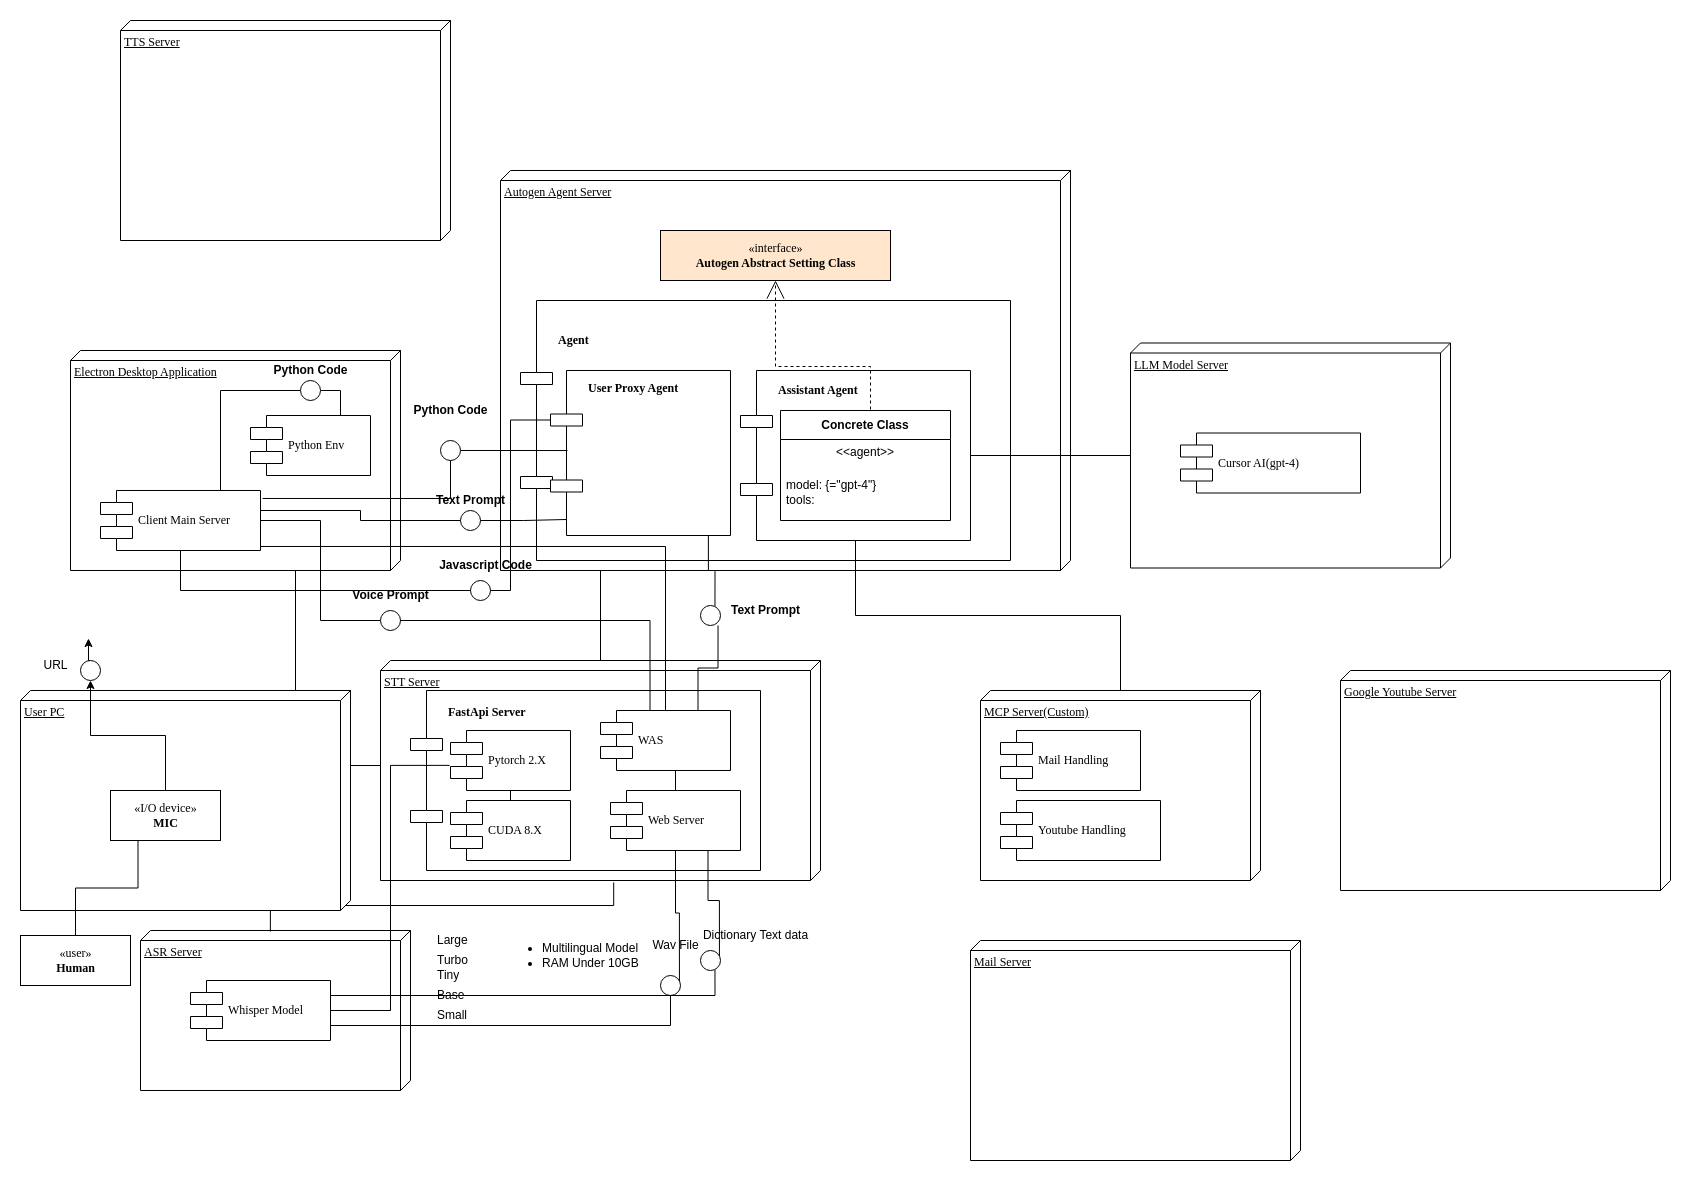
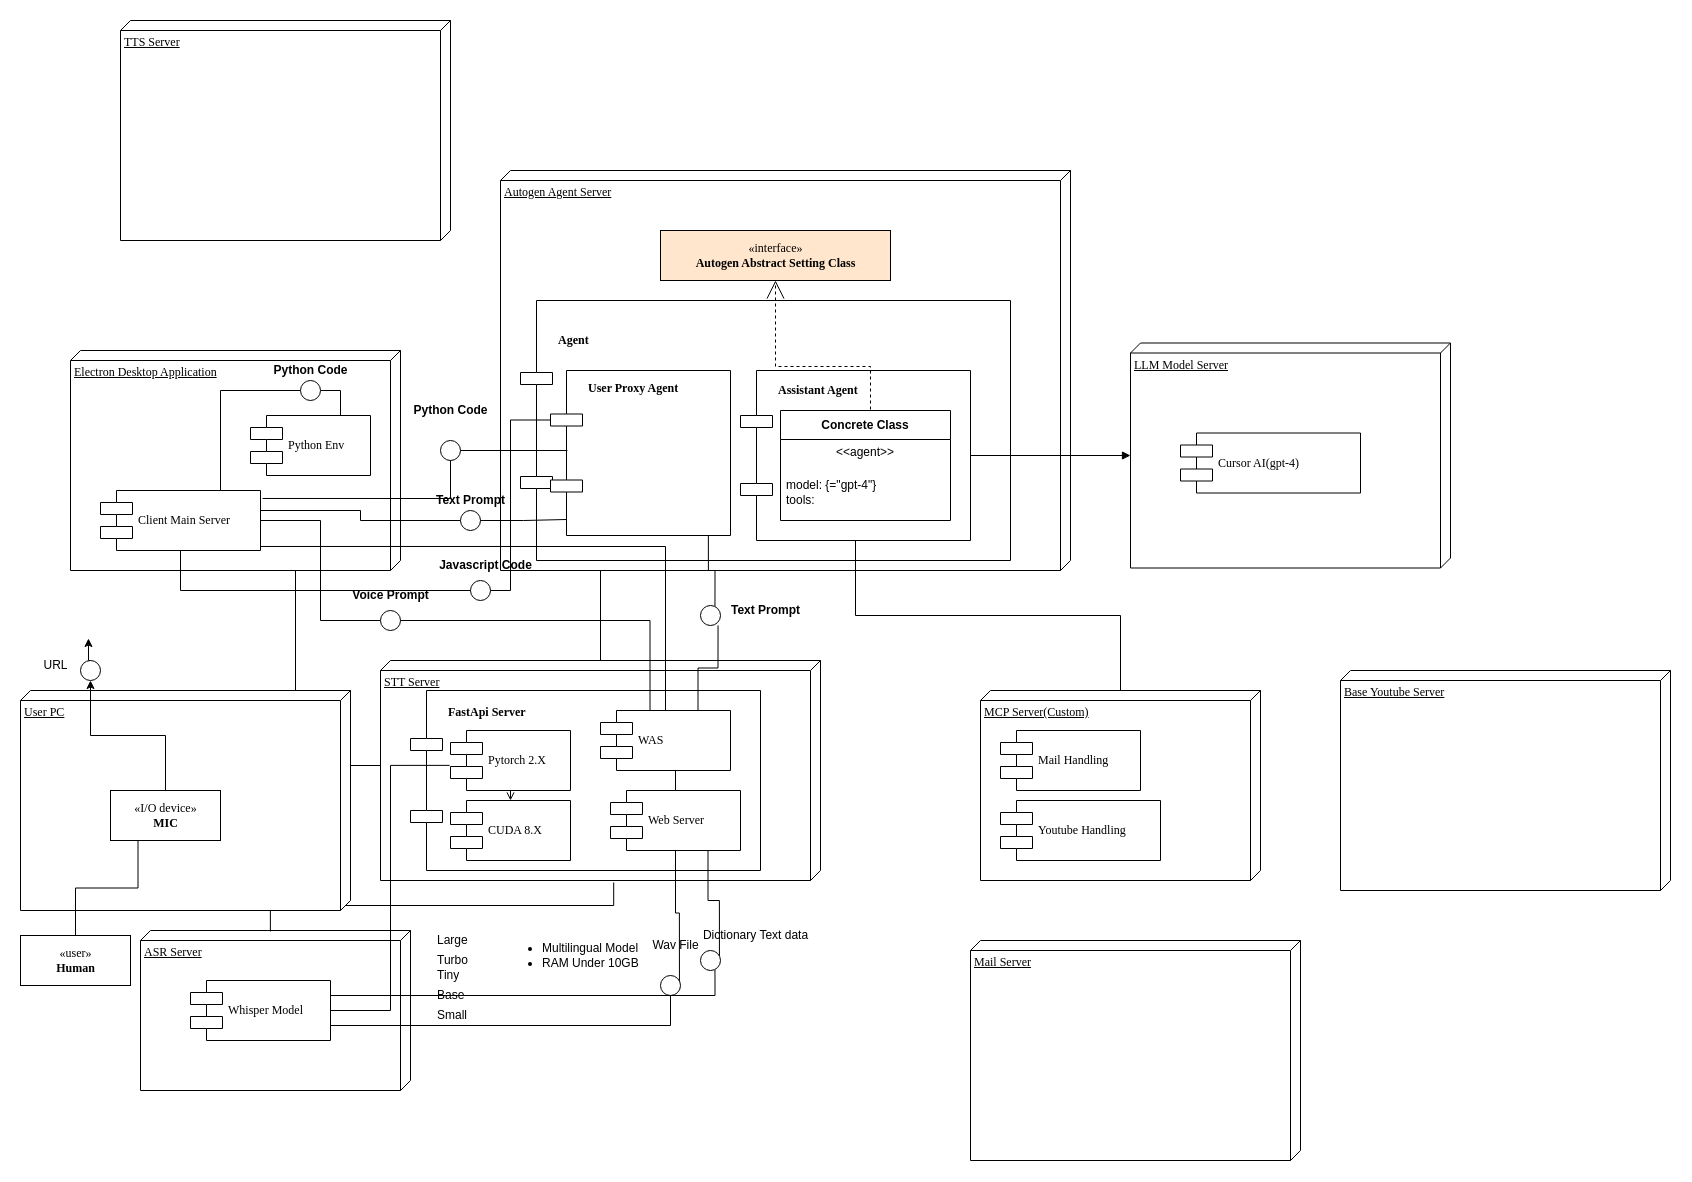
(1124, 456) -> (1121, 456)
(1410, 693) -> (1405, 693)
(511, 795) -> (511, 795)
